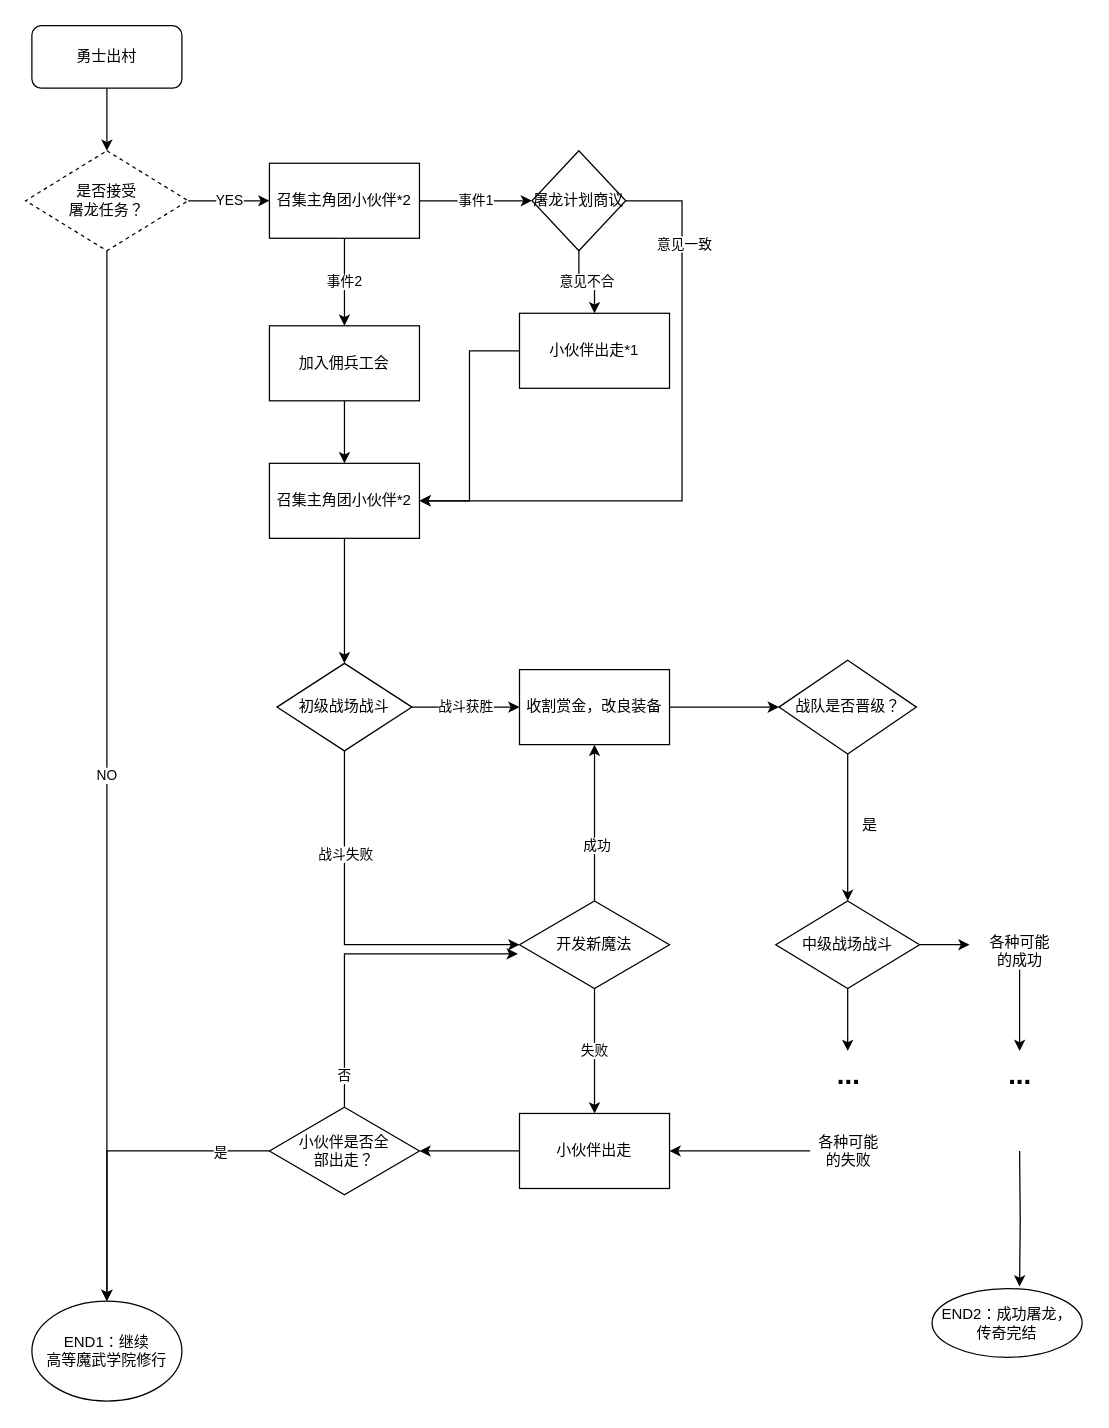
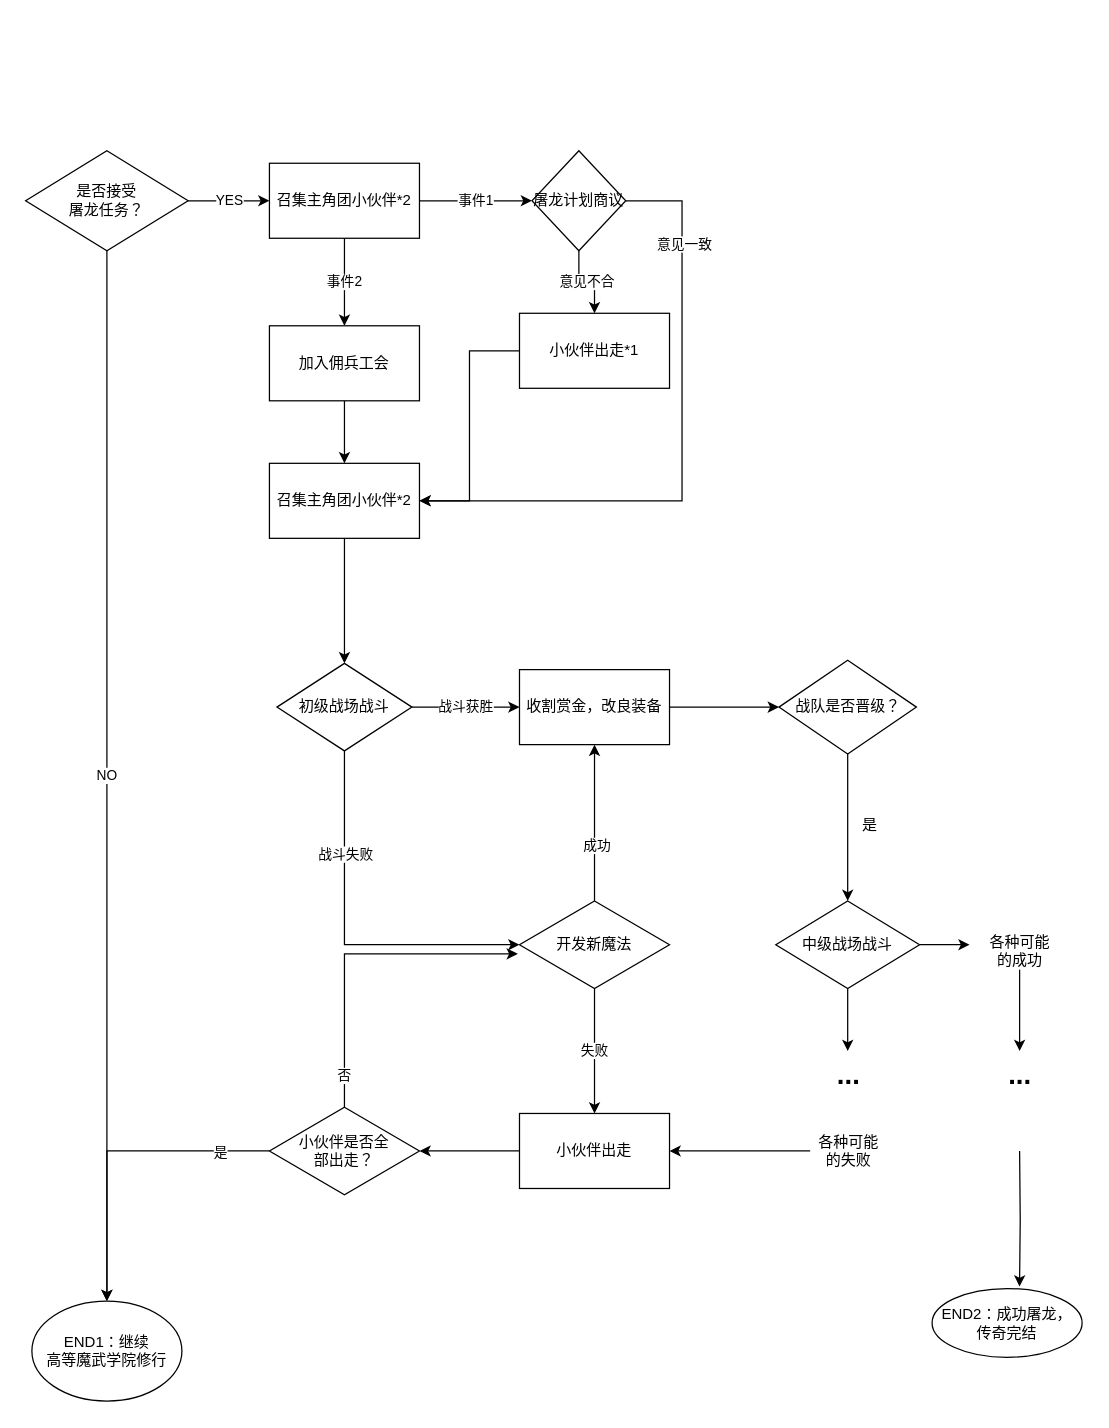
(107, 57) -> none
(107, 115) -> none
(107, 201) -> (107, 201)
